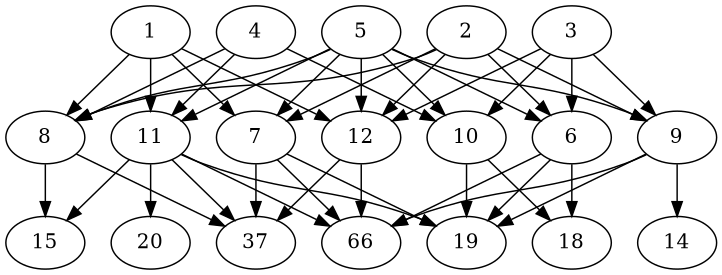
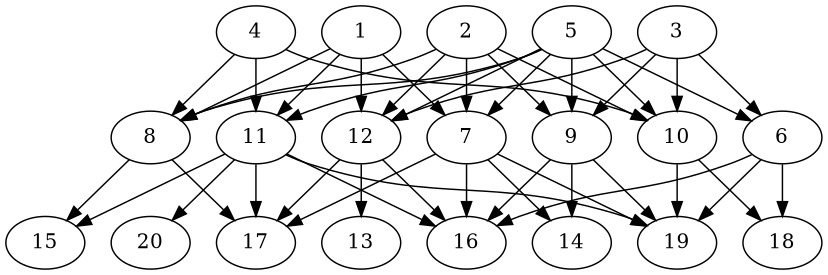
(514, 80) -> (582, 90)
none -> (512, 184)
(256, 243) -> (256, 243)
none -> (361, 243)
(361, 243) -> (467, 243)
